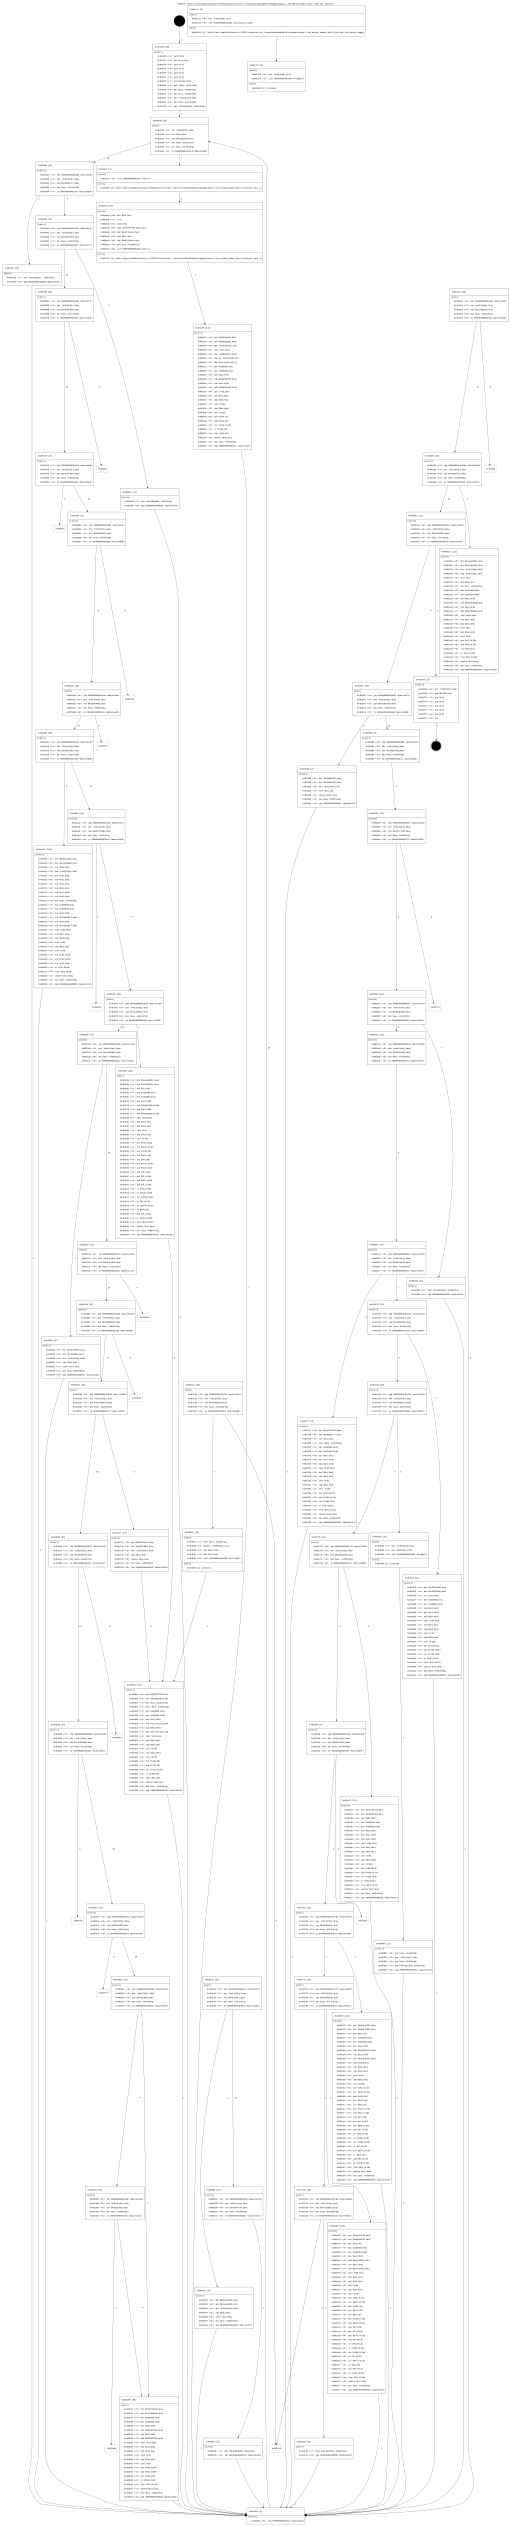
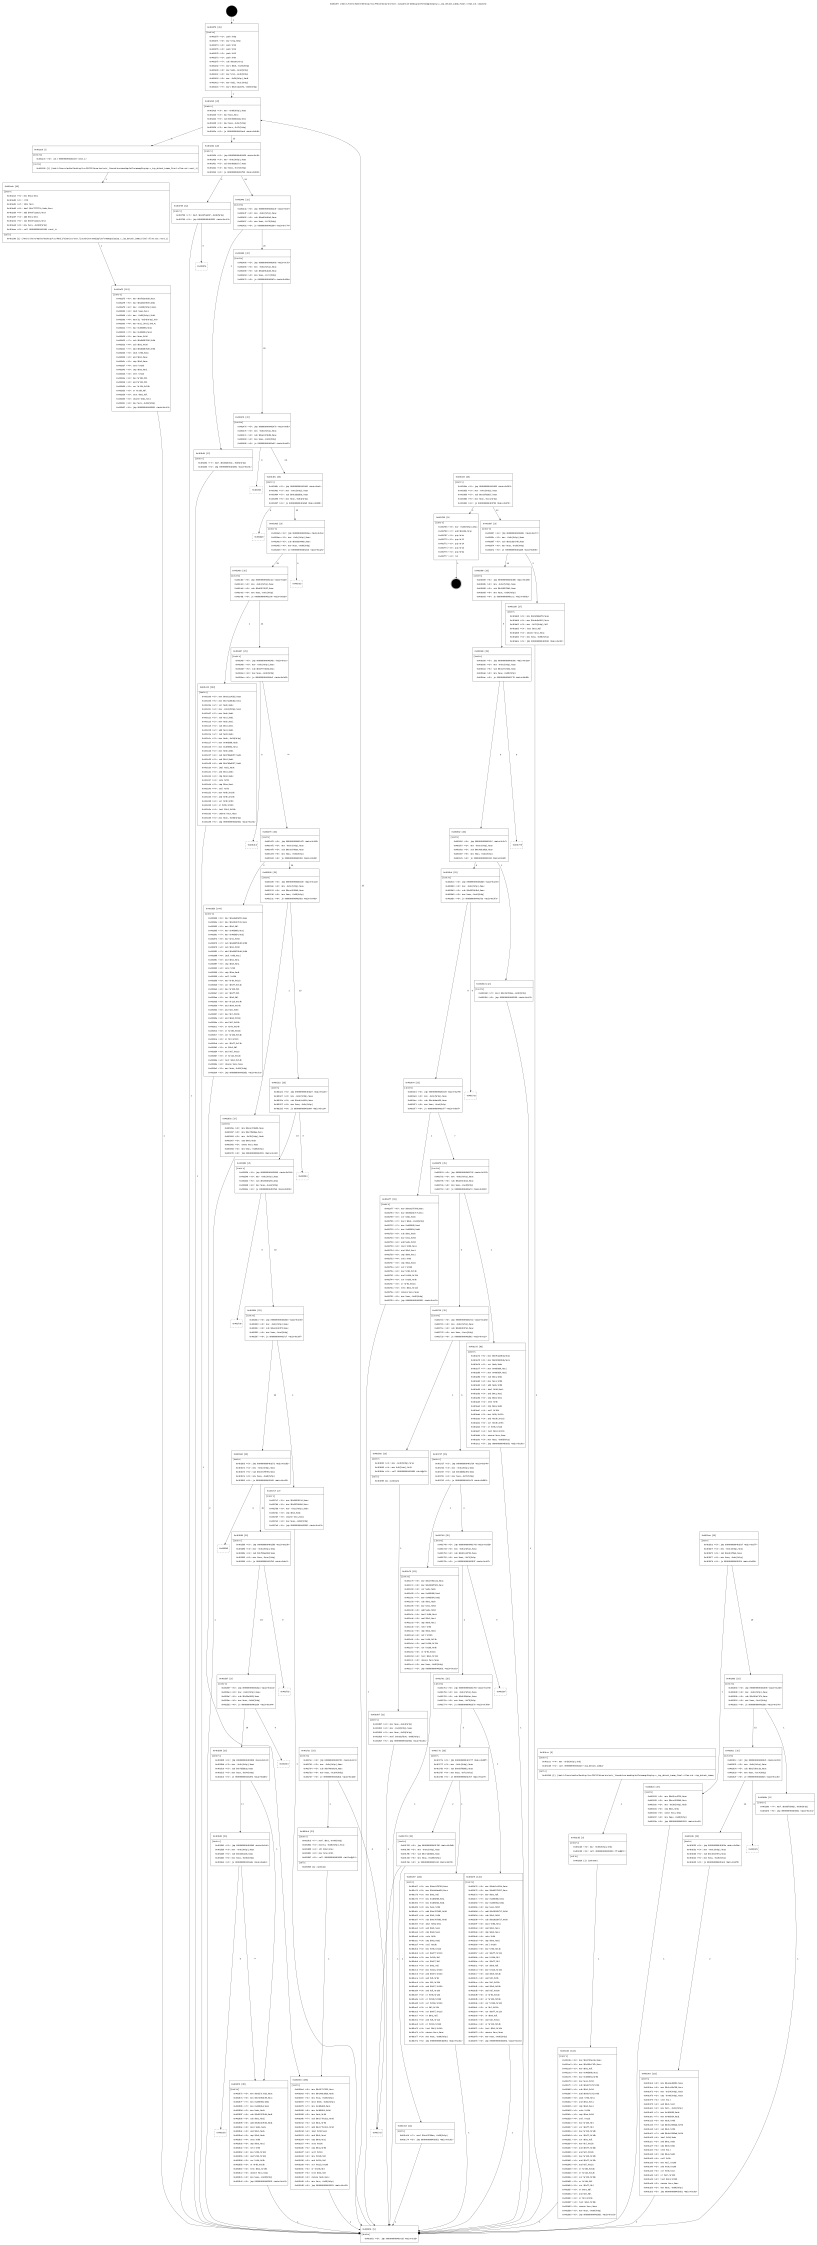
(85, 393) -> (201, 242)
(444, 498) -> none
none -> (471, 1096)
(145, 1626) -> (293, 1894)
none -> (753, 1727)
none -> (587, 2133)
